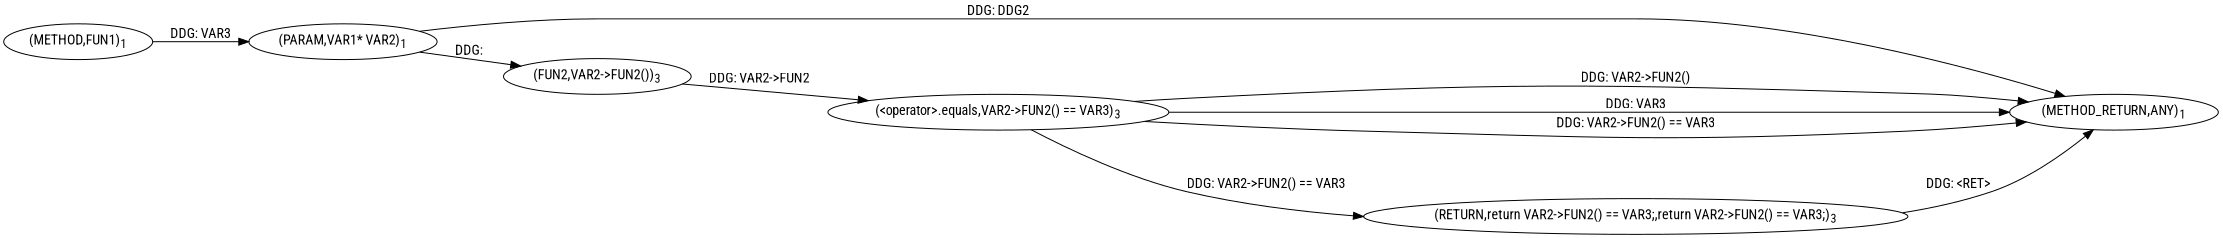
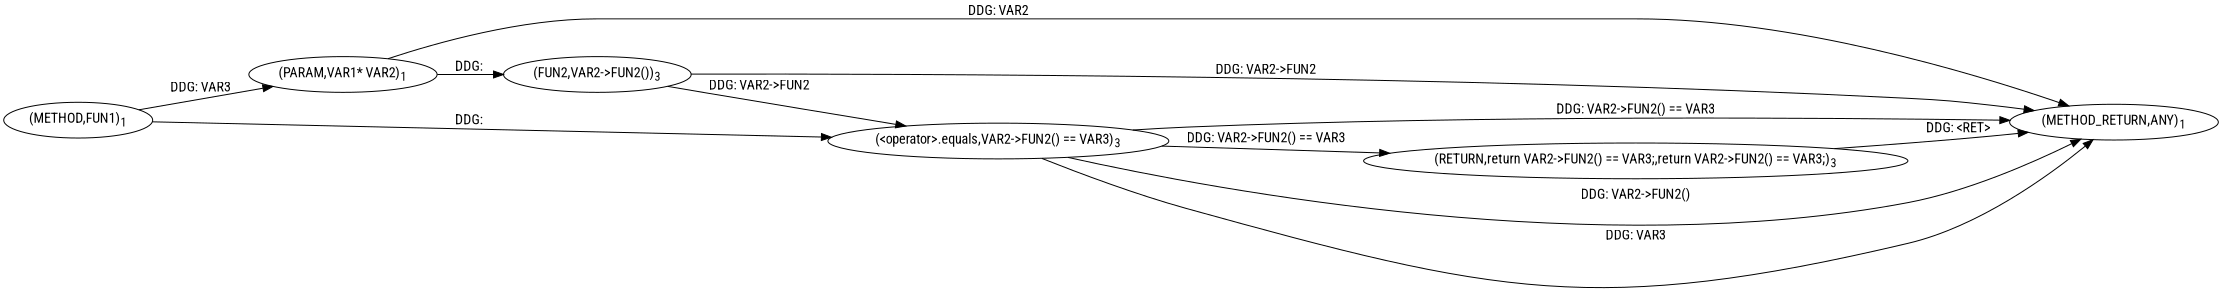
(998, 11) -> (998, 11)
none -> (1358, 80)
none -> (487, 129)
